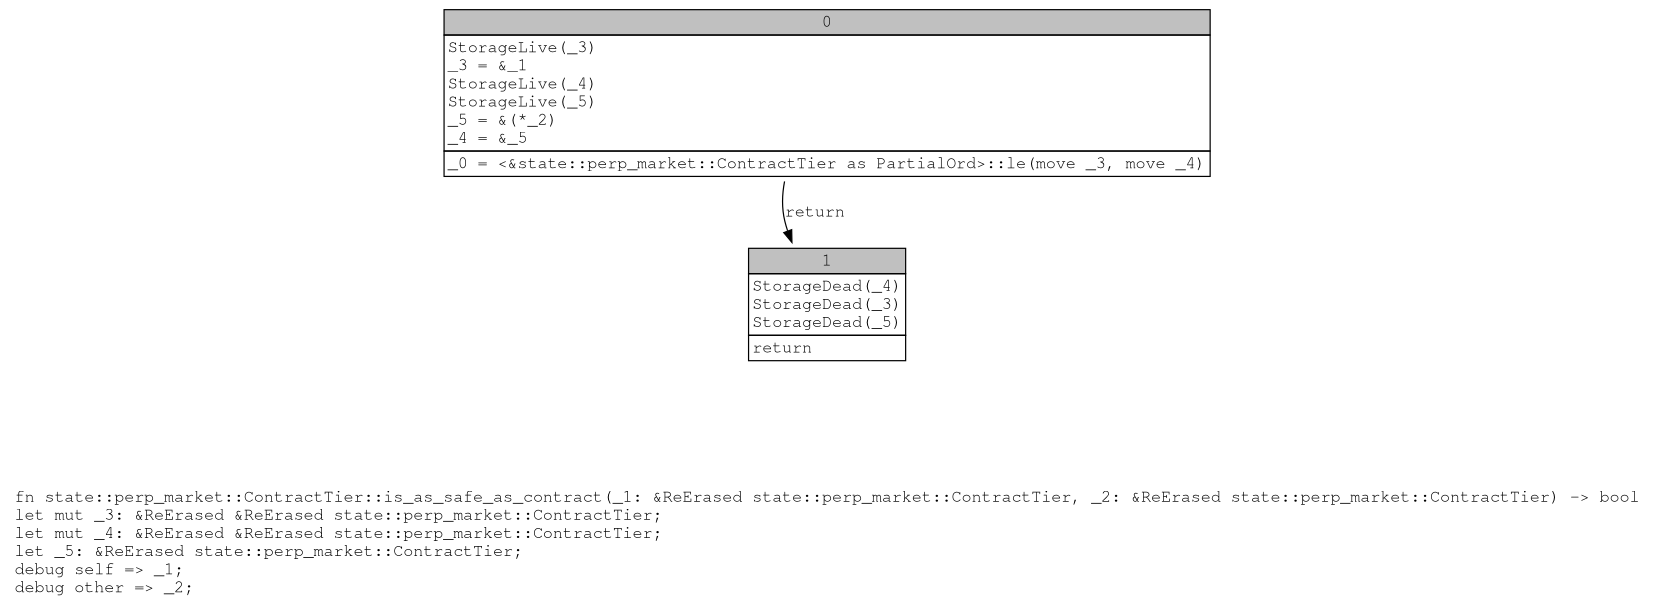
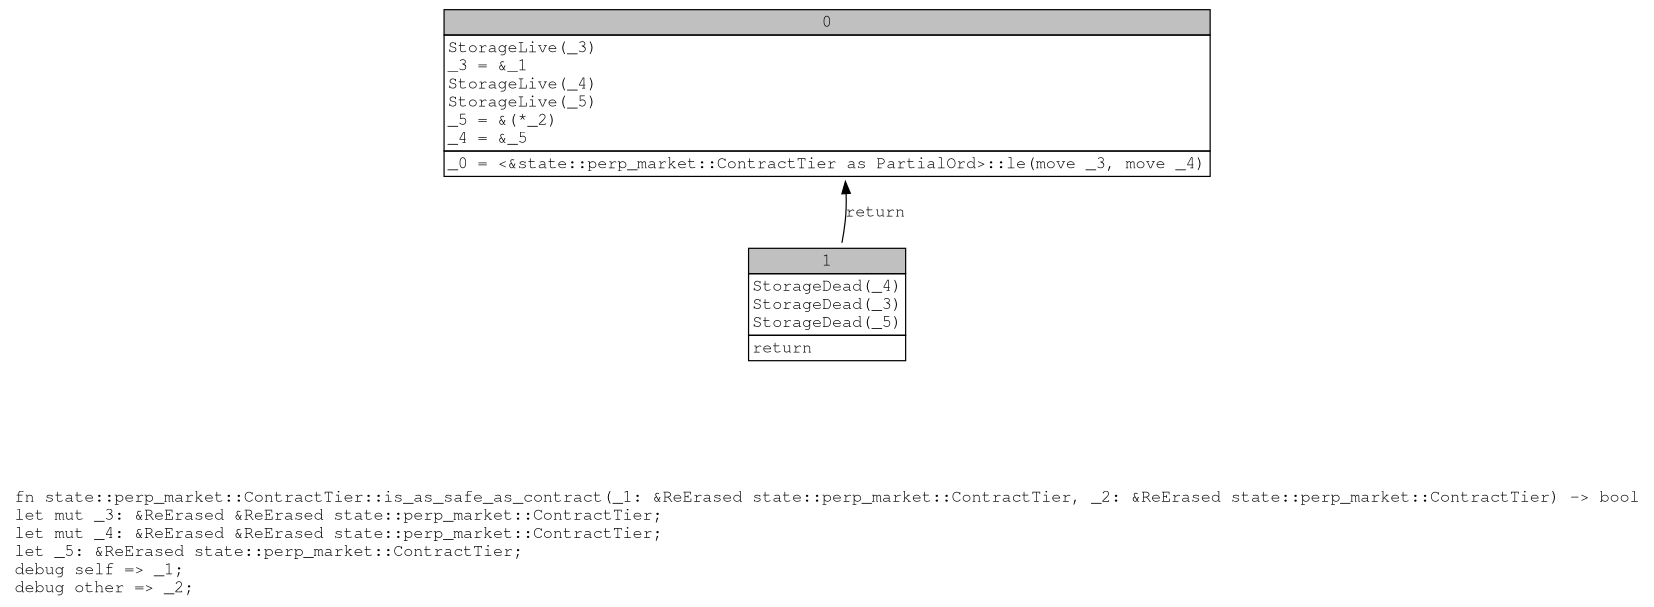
(783, 206) -> (846, 218)
